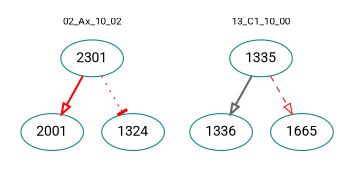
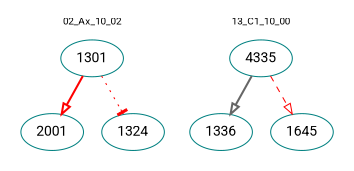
(92, 58) -> (92, 58)
(261, 58) -> (261, 58)
(302, 132) -> (302, 132)
